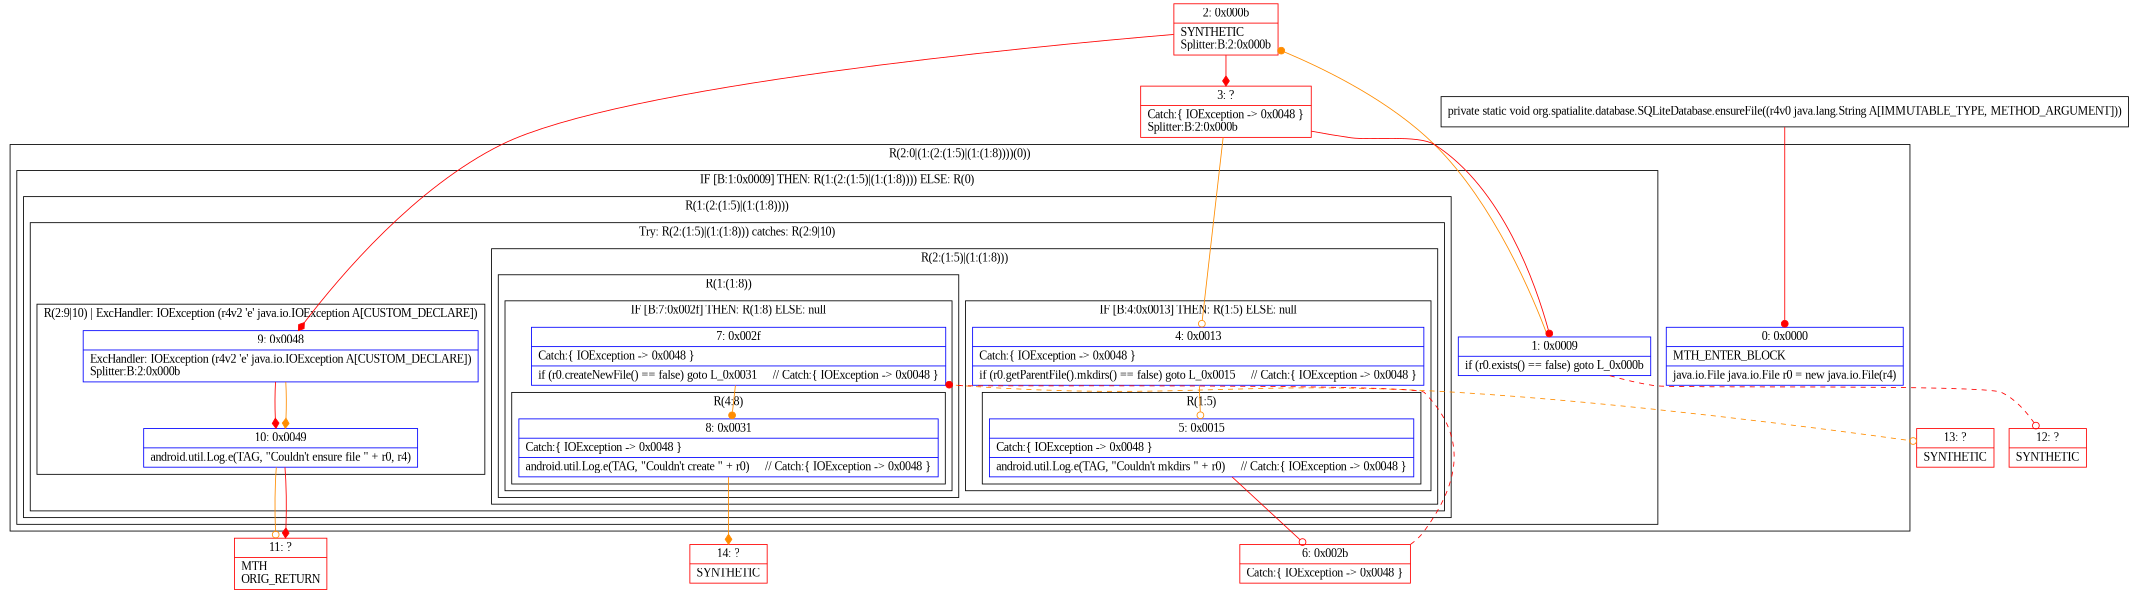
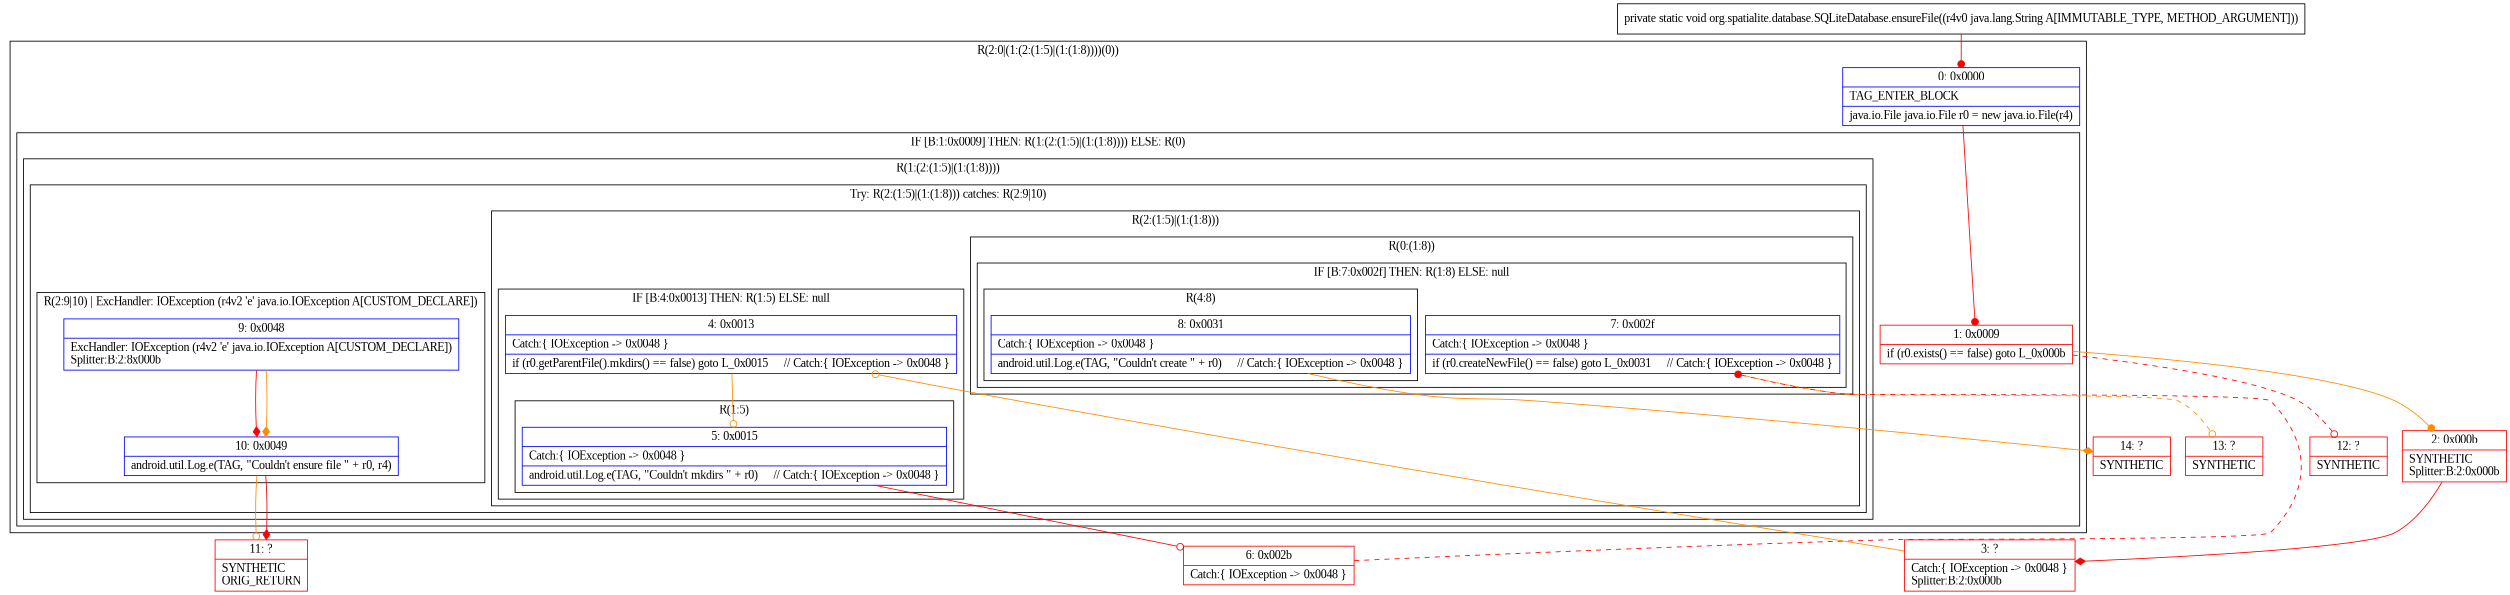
(702, 92) -> none
(1471, 177) -> (1969, 222)
(729, 284) -> (1412, 247)
(1555, 356) -> (1976, 345)
(1729, 356) -> (1904, 96)
(135, 372) -> (116, 360)
(734, 399) -> none
(254, 567) -> (254, 568)
